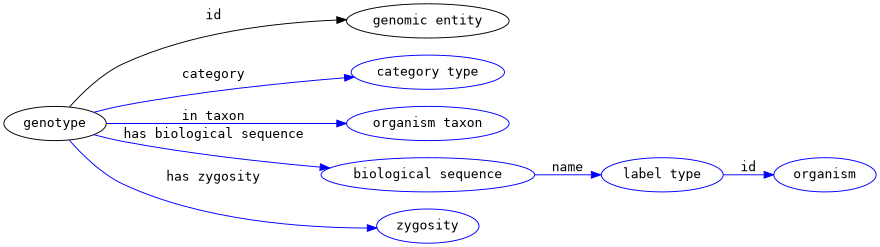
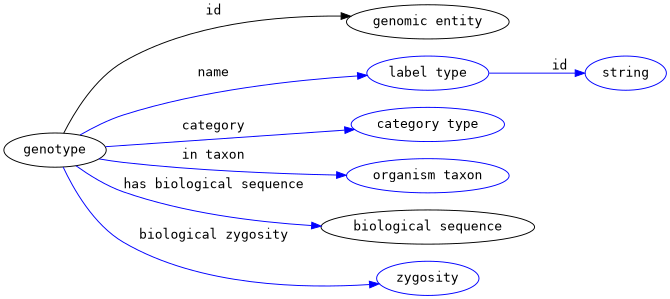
(428, 175) -> (428, 227)
(563, 175) -> (216, 93)
(825, 175) -> (626, 73)
(214, 177) -> (214, 235)
